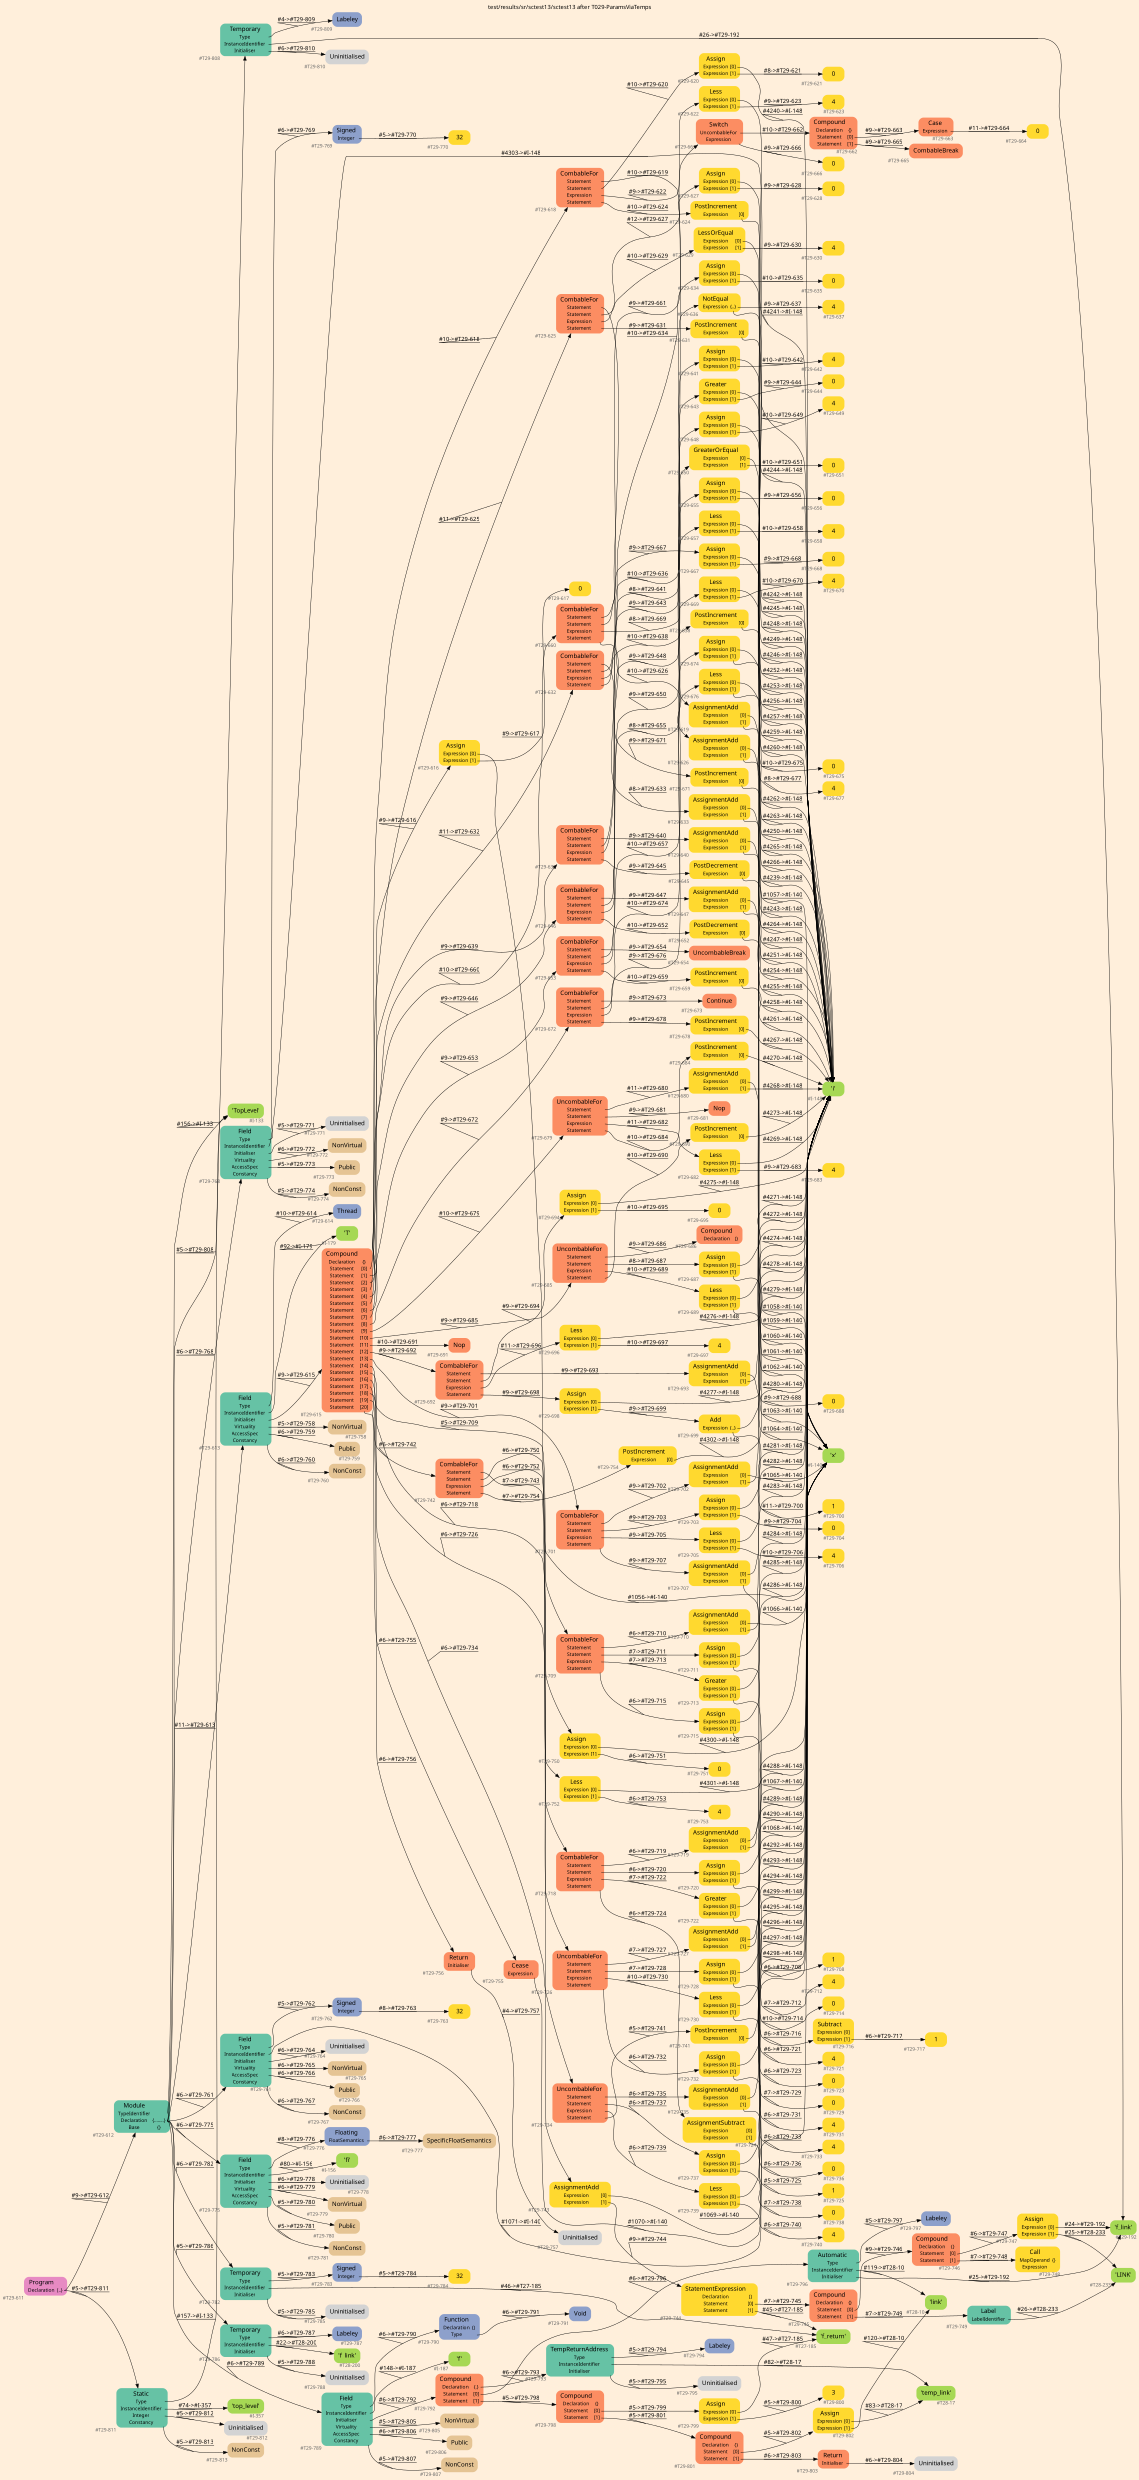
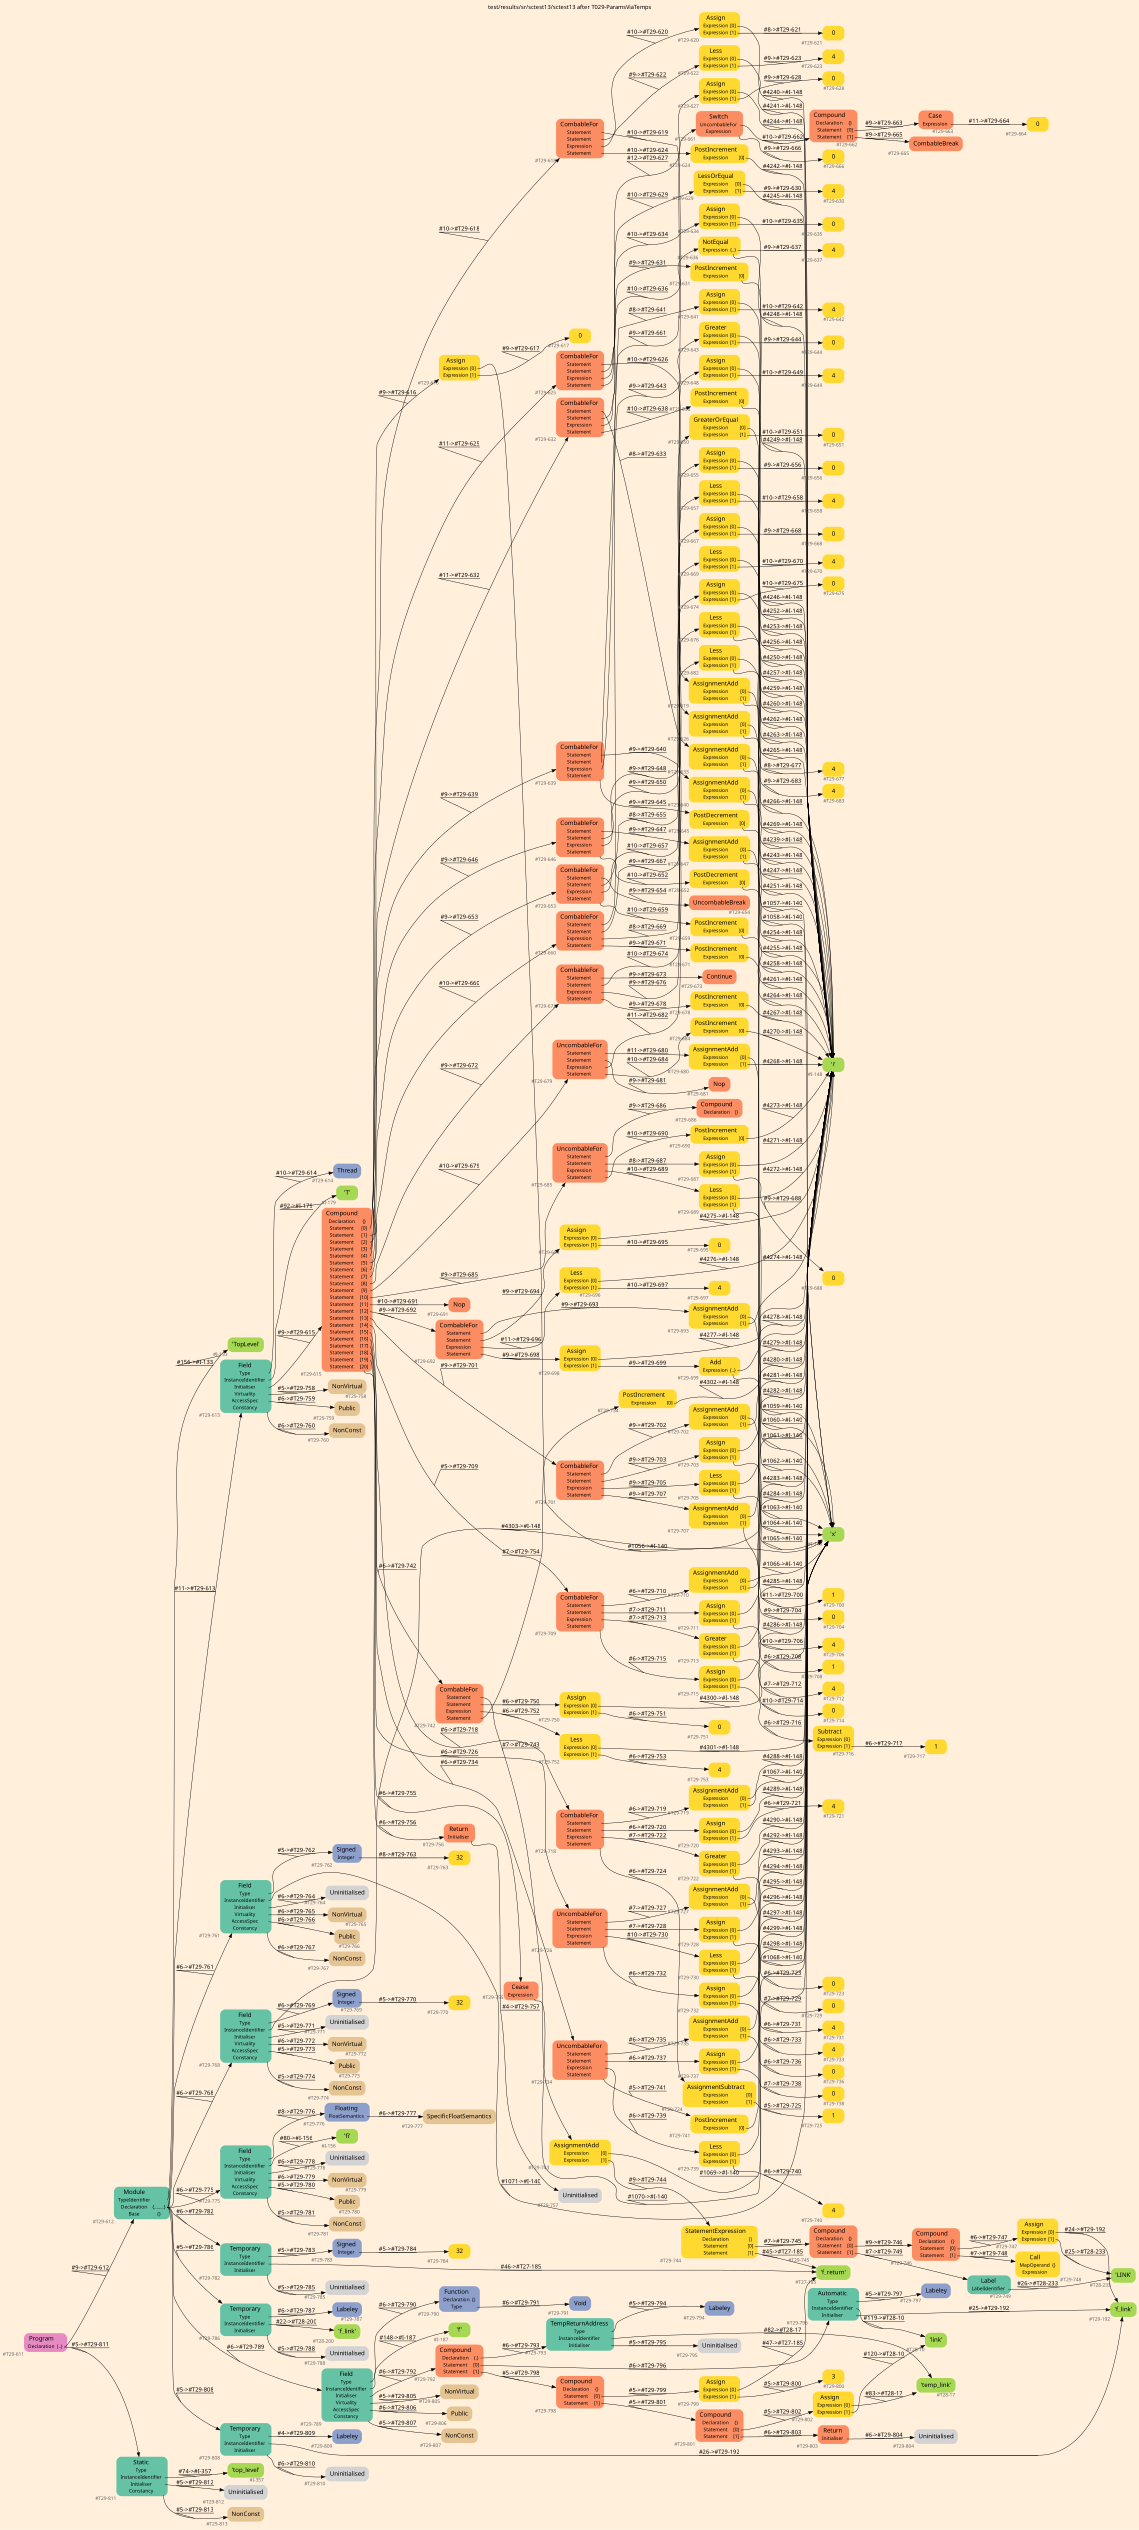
(216, 1771) -> none
(141, 2416) -> (141, 2484)
